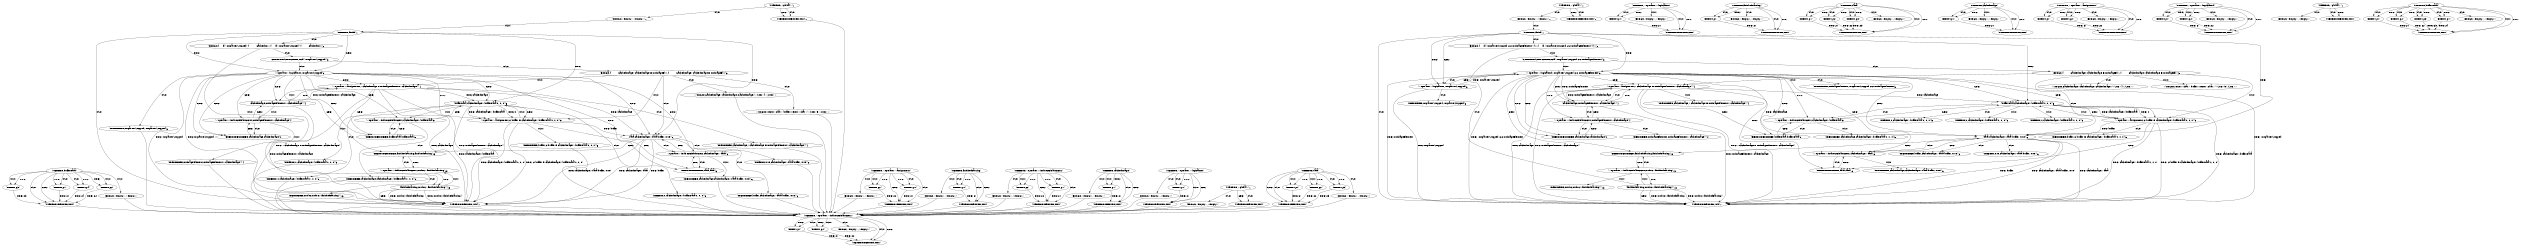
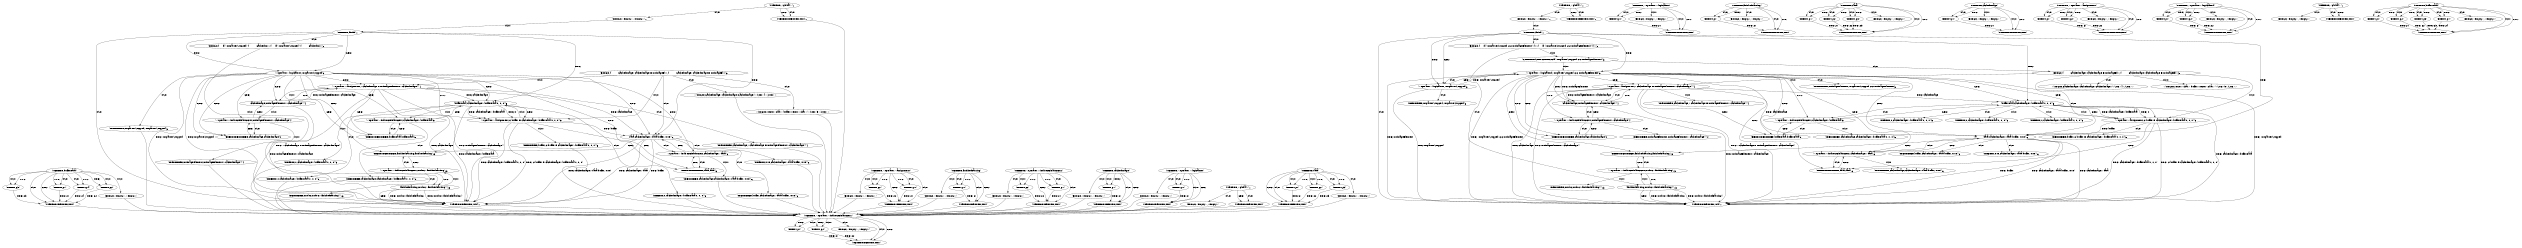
(300, 60) -> none
